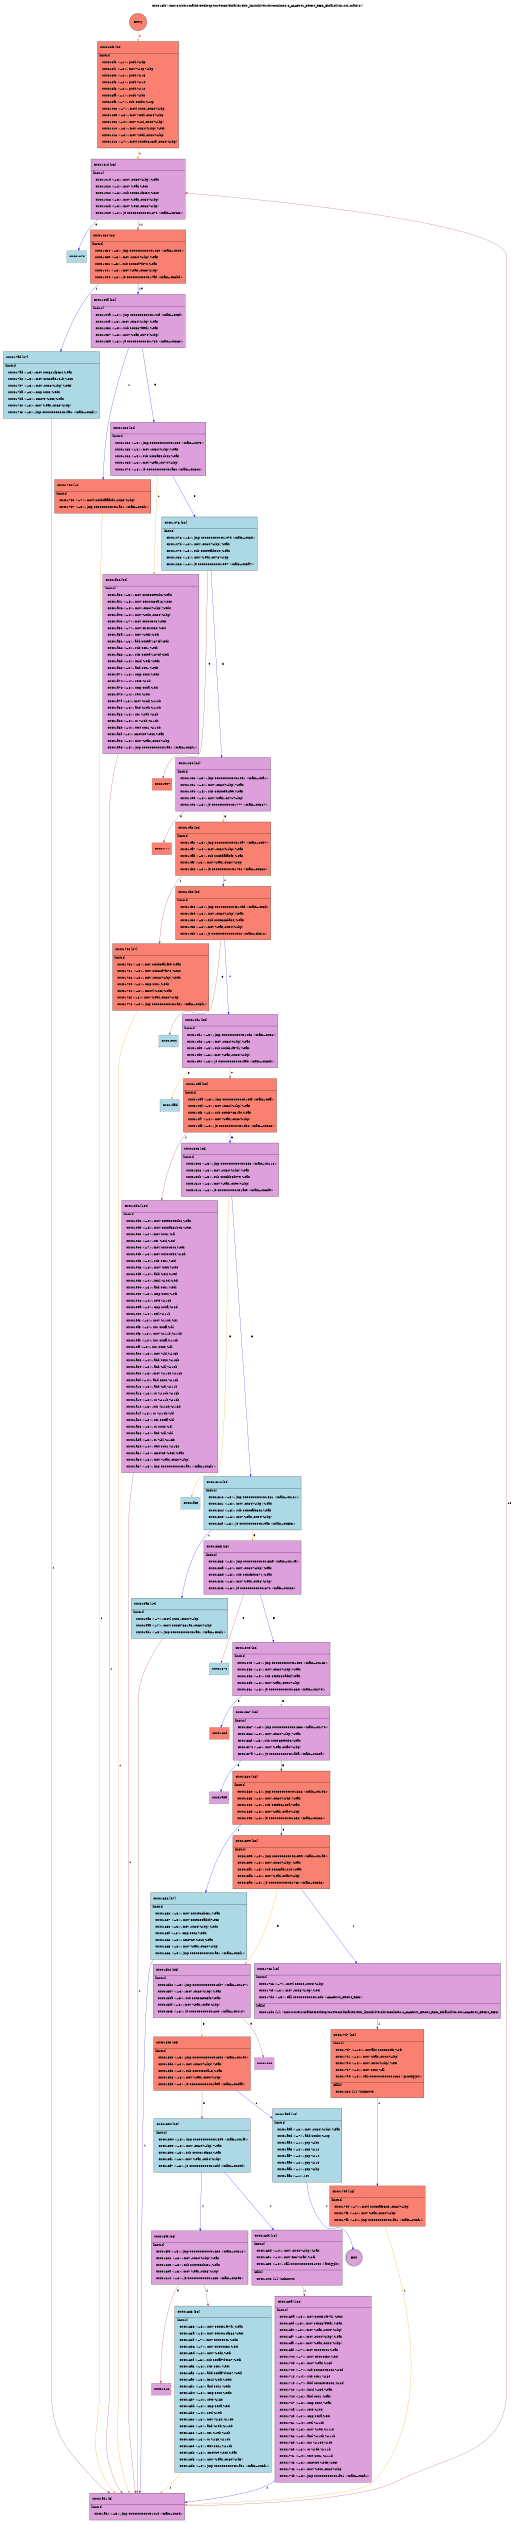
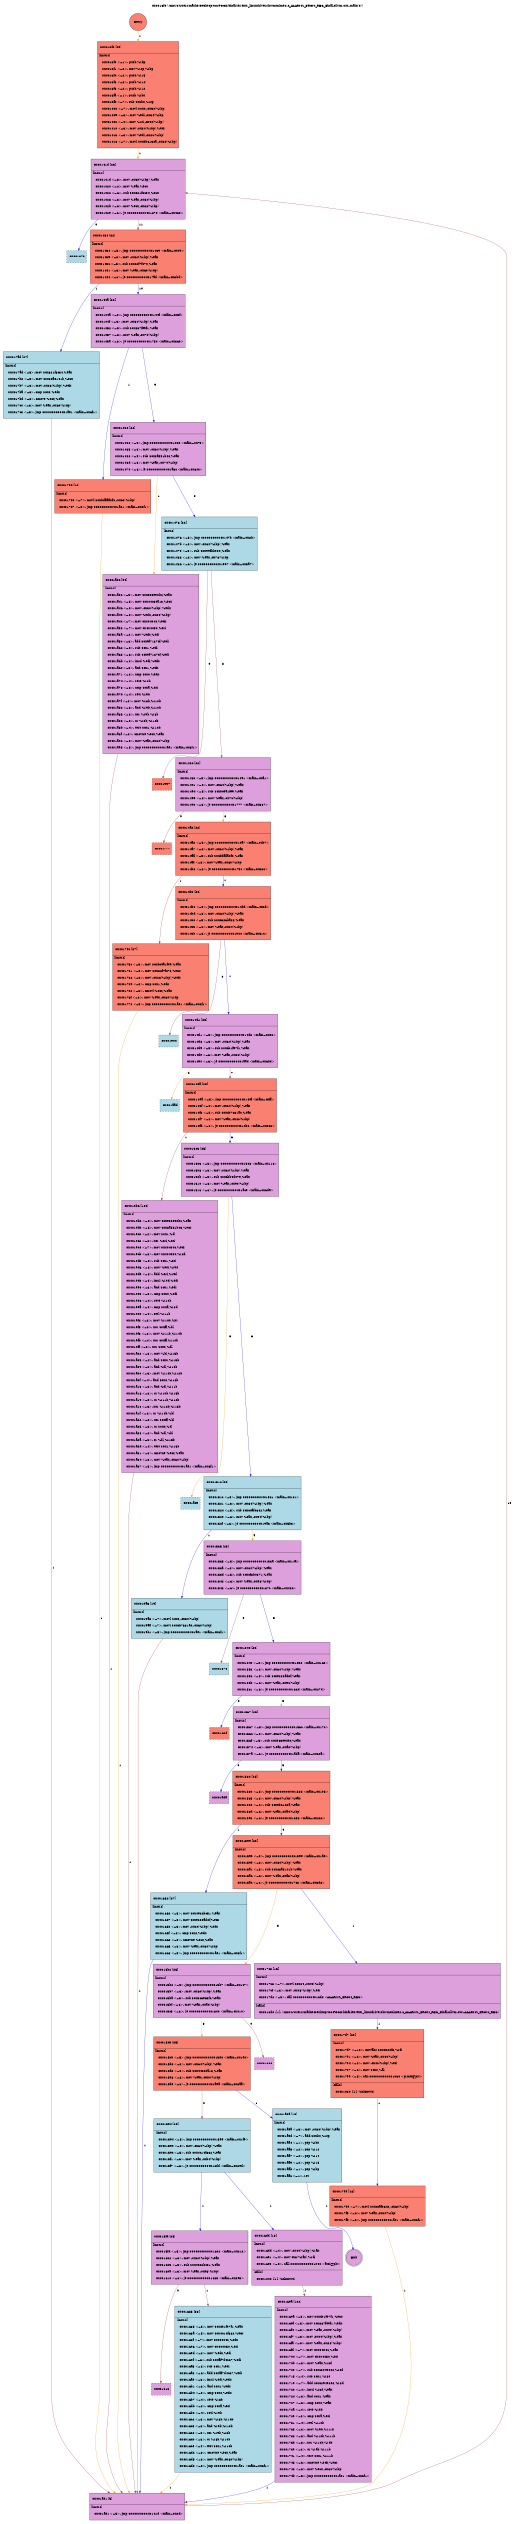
(216, 663) -> (216, 663)
